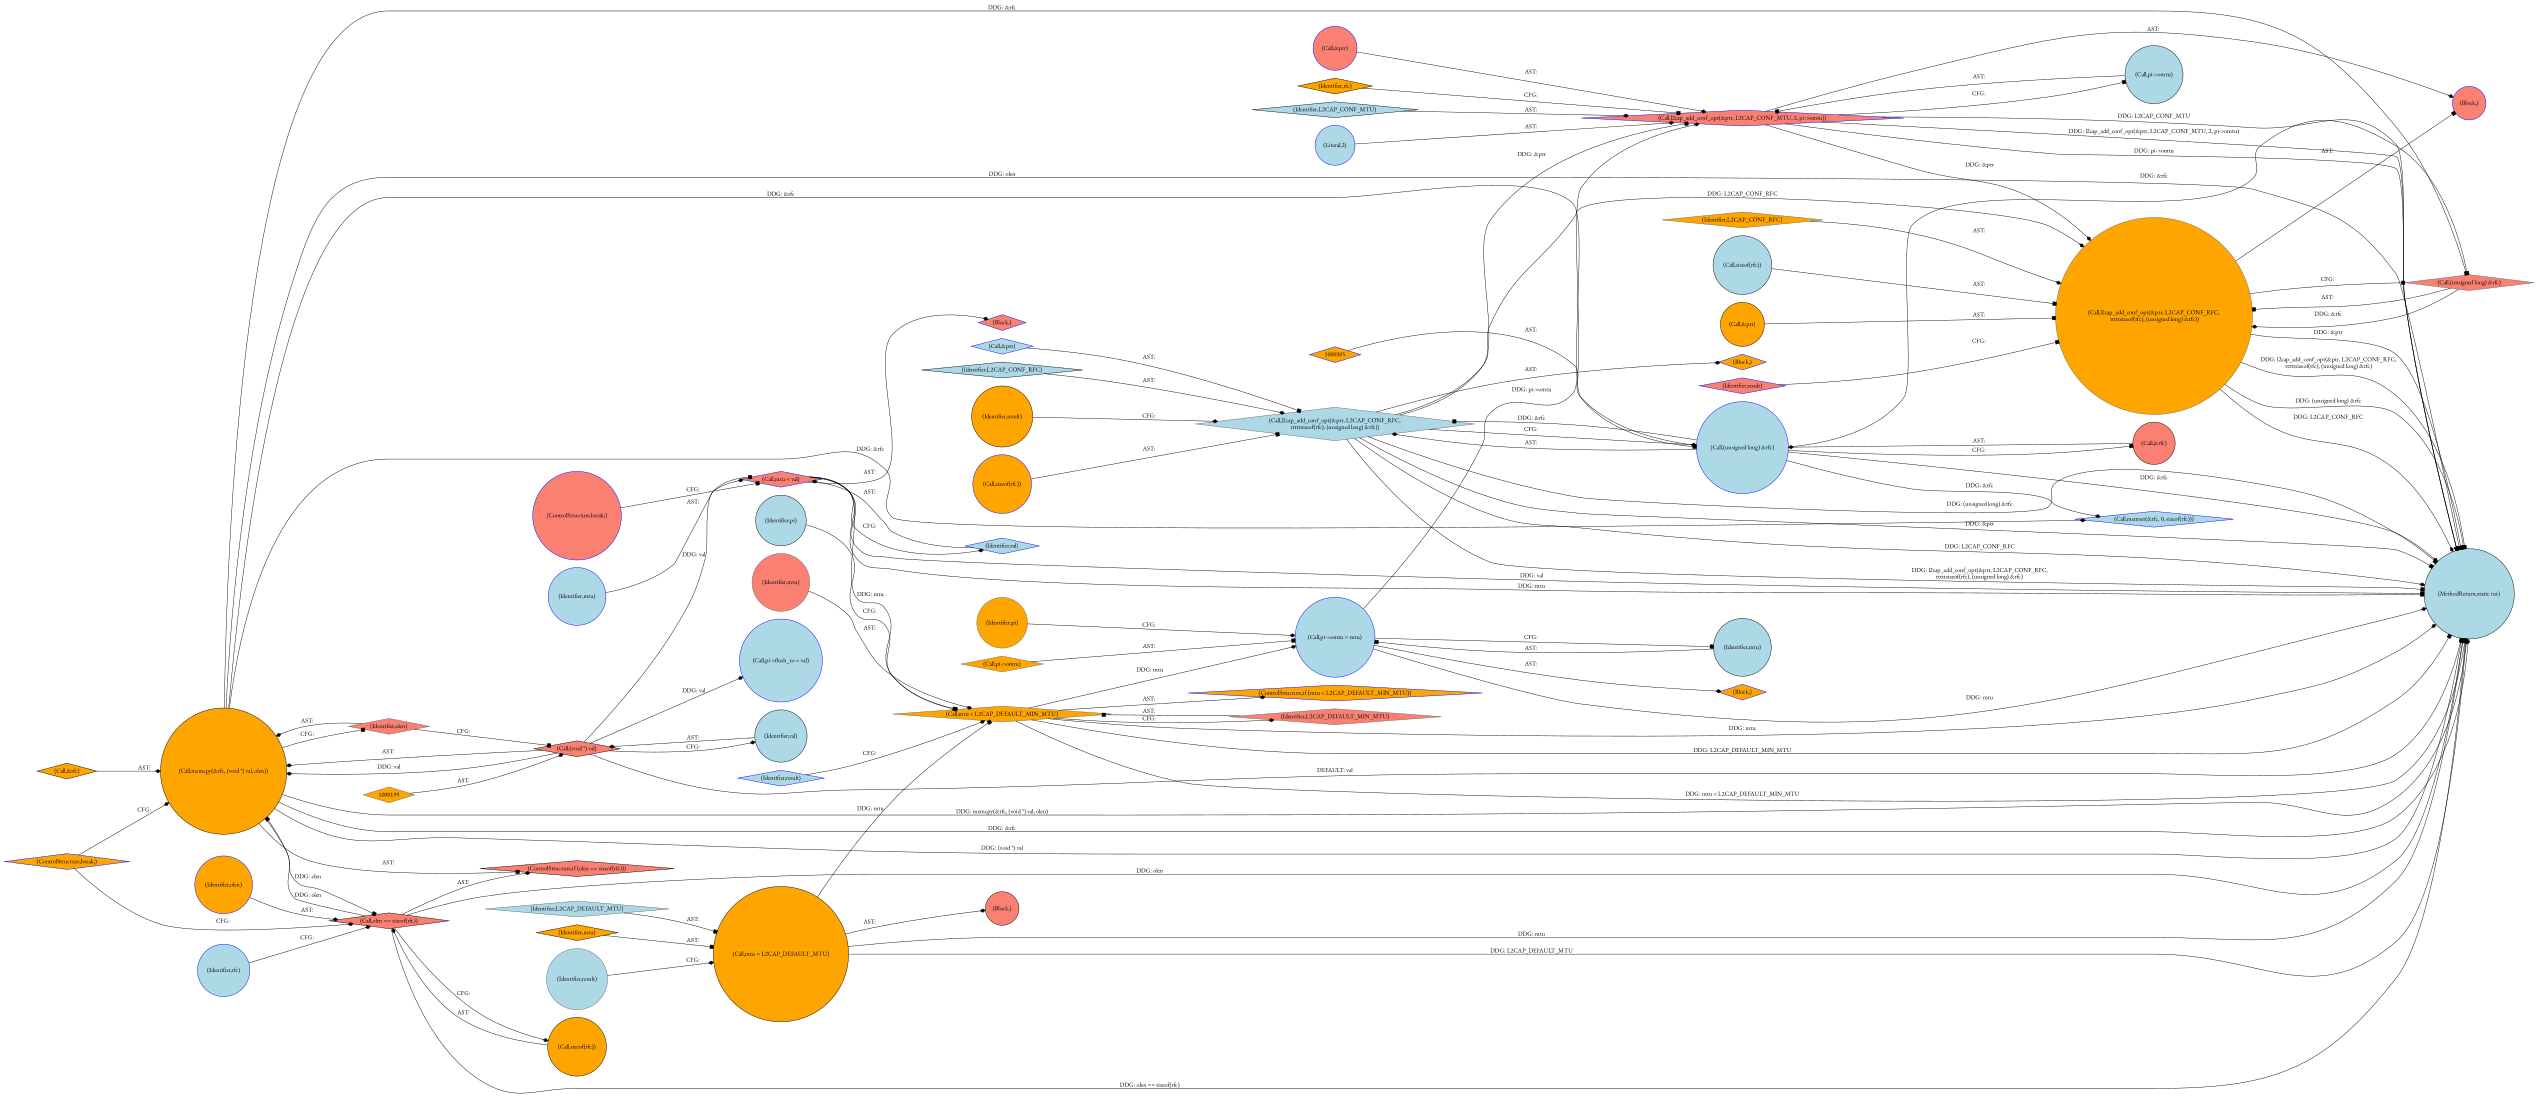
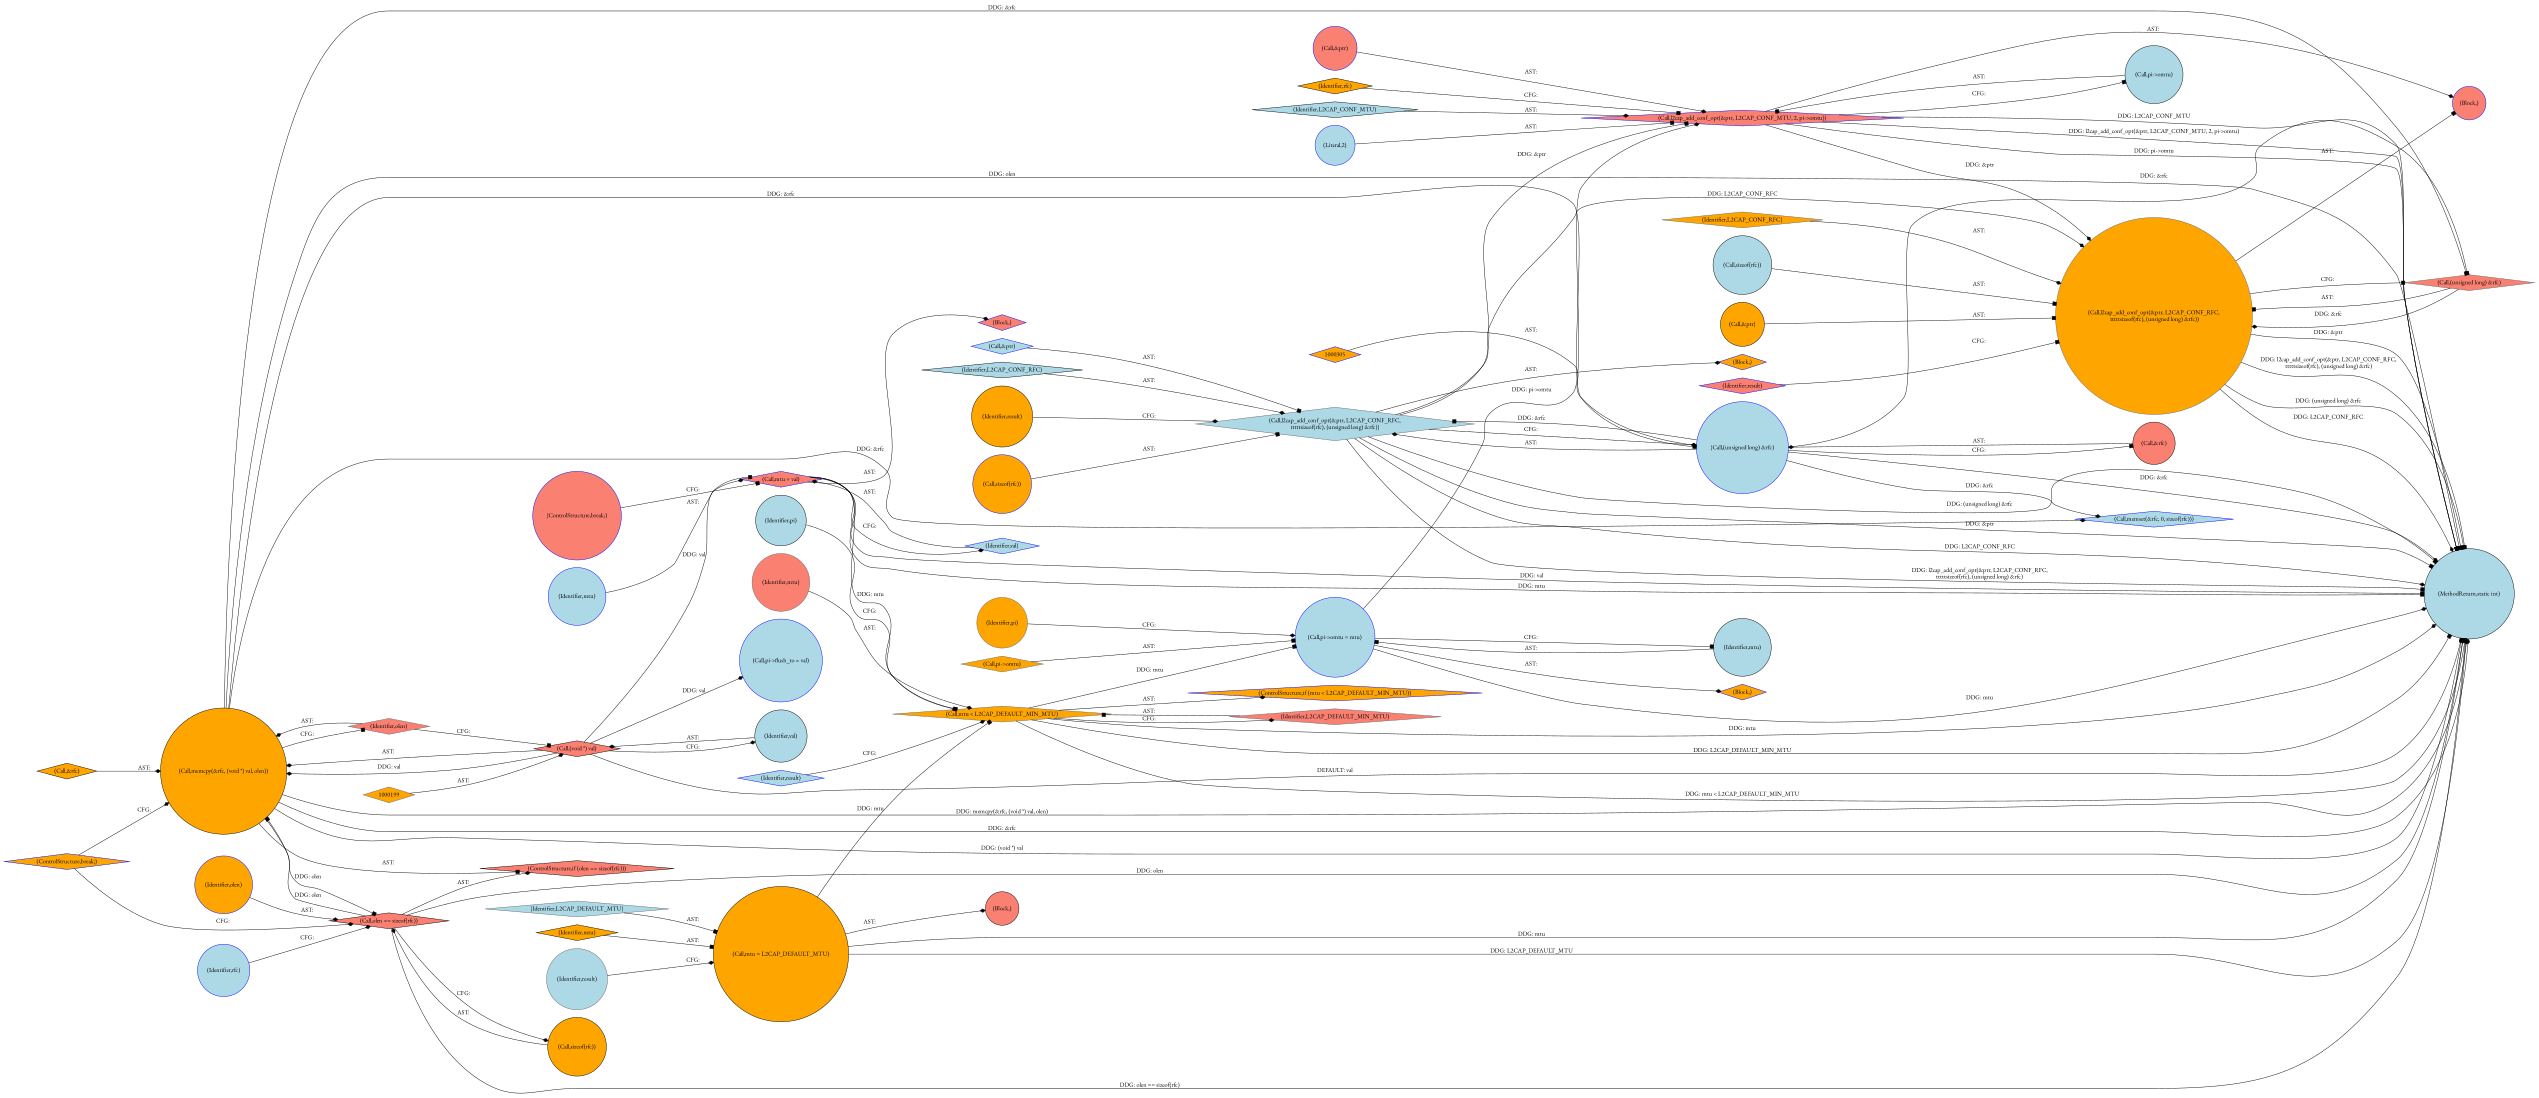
(1512, 133) -> (1512, 133)
(1160, 678) -> (1160, 678)
